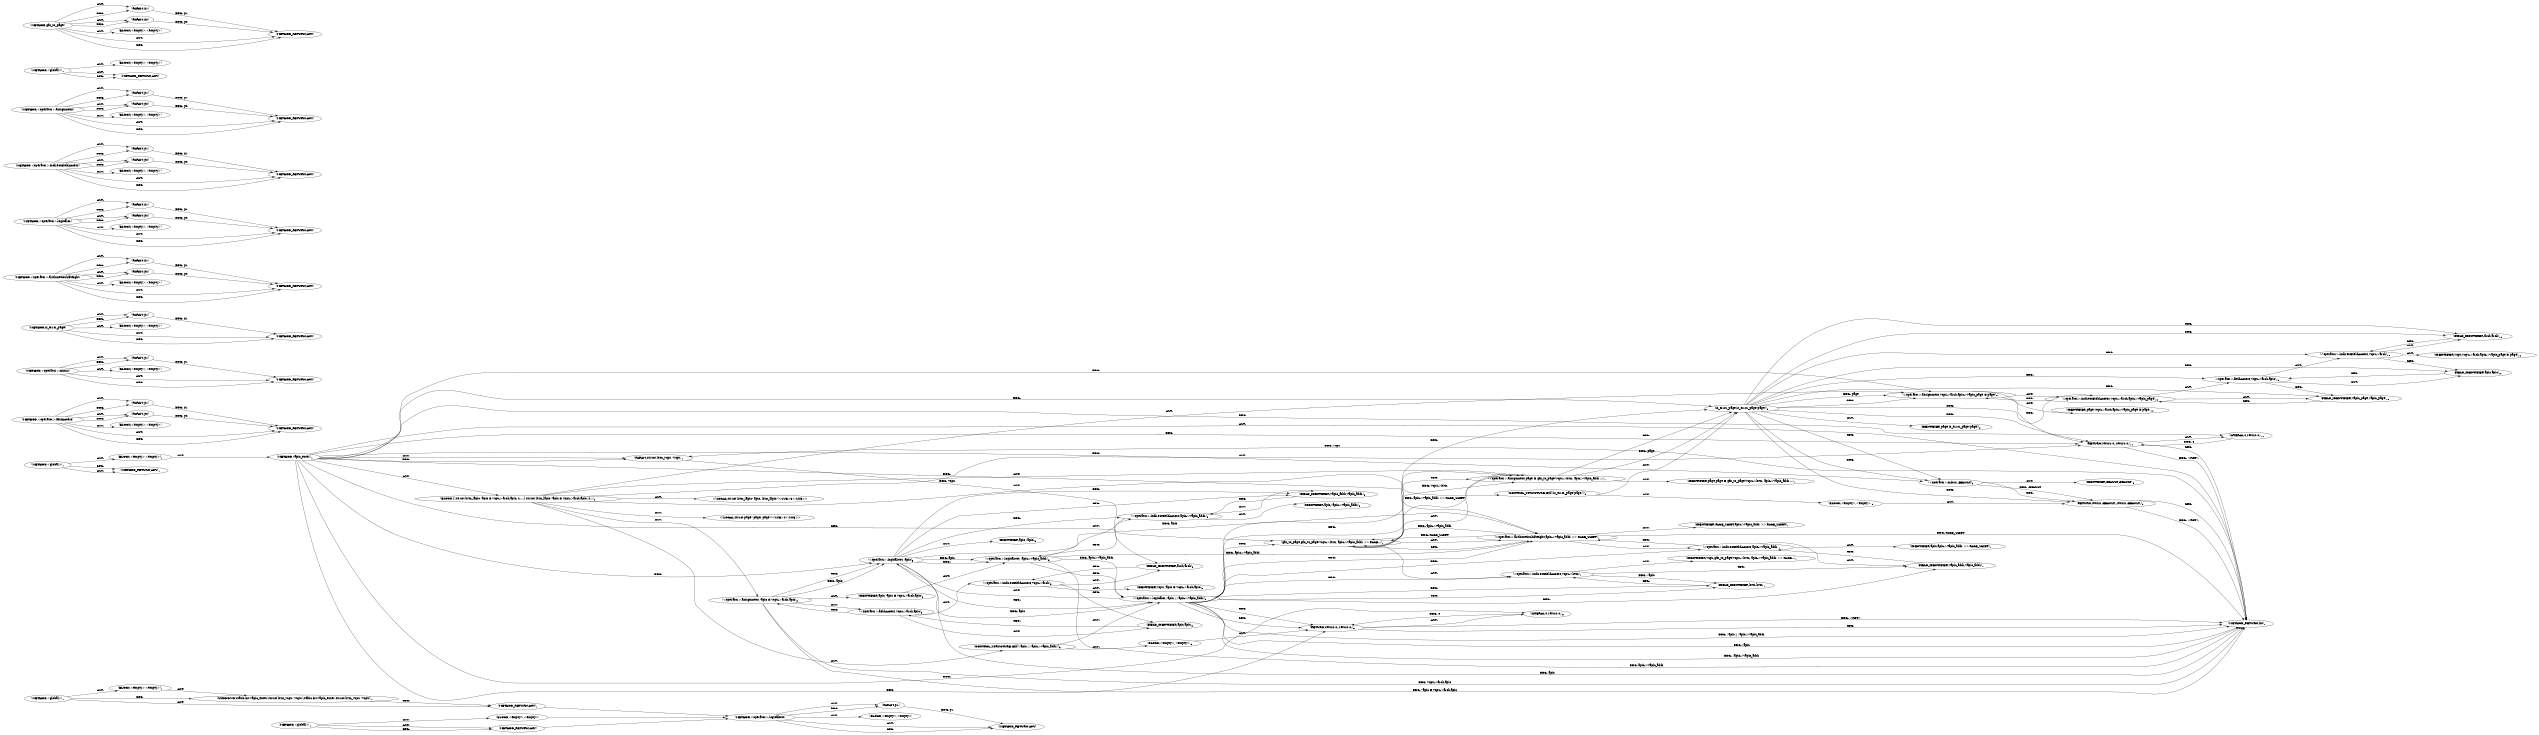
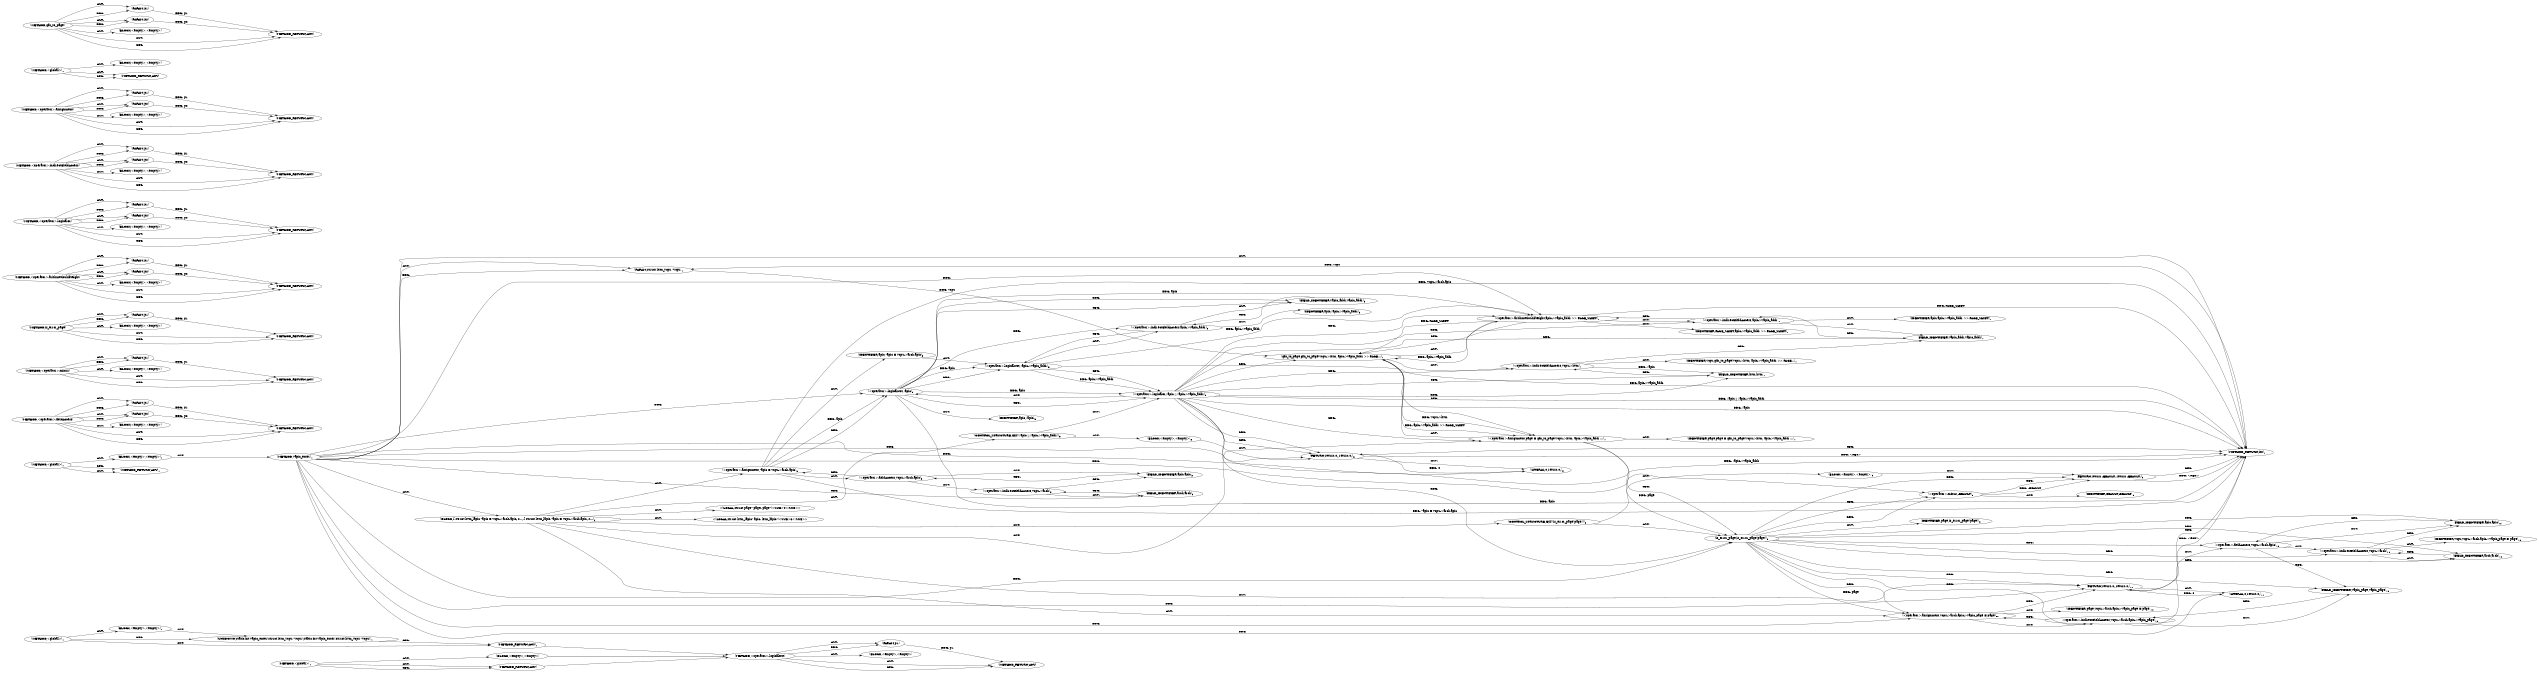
(1170, 588) -> none
